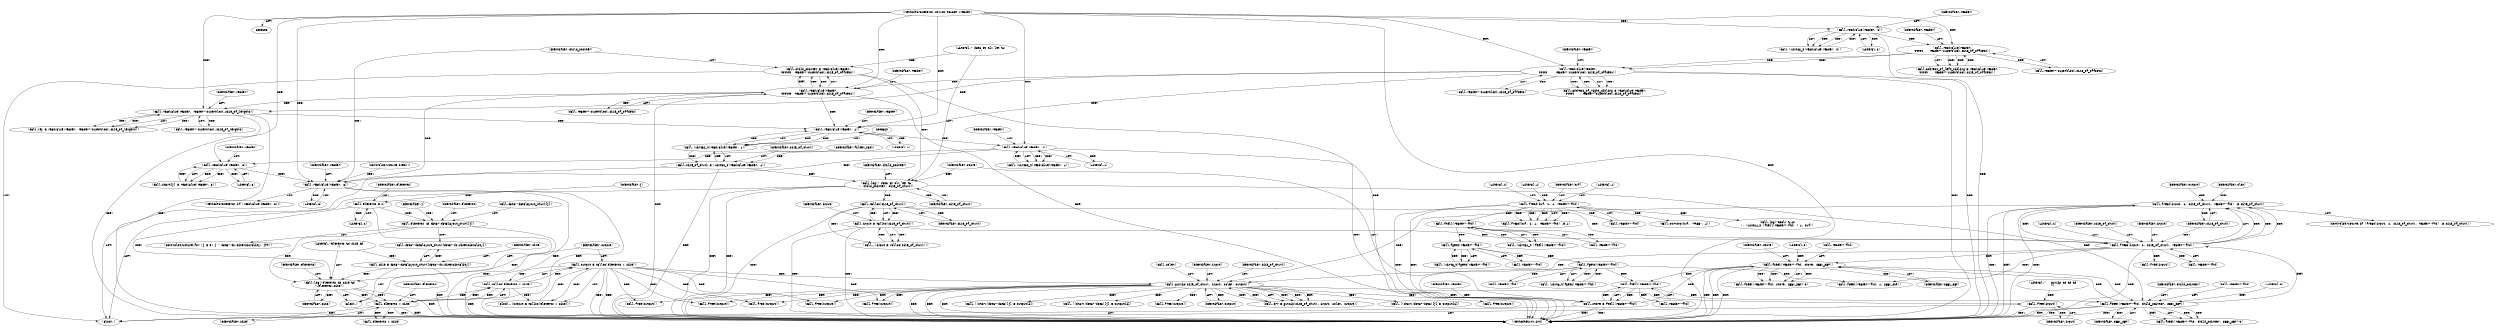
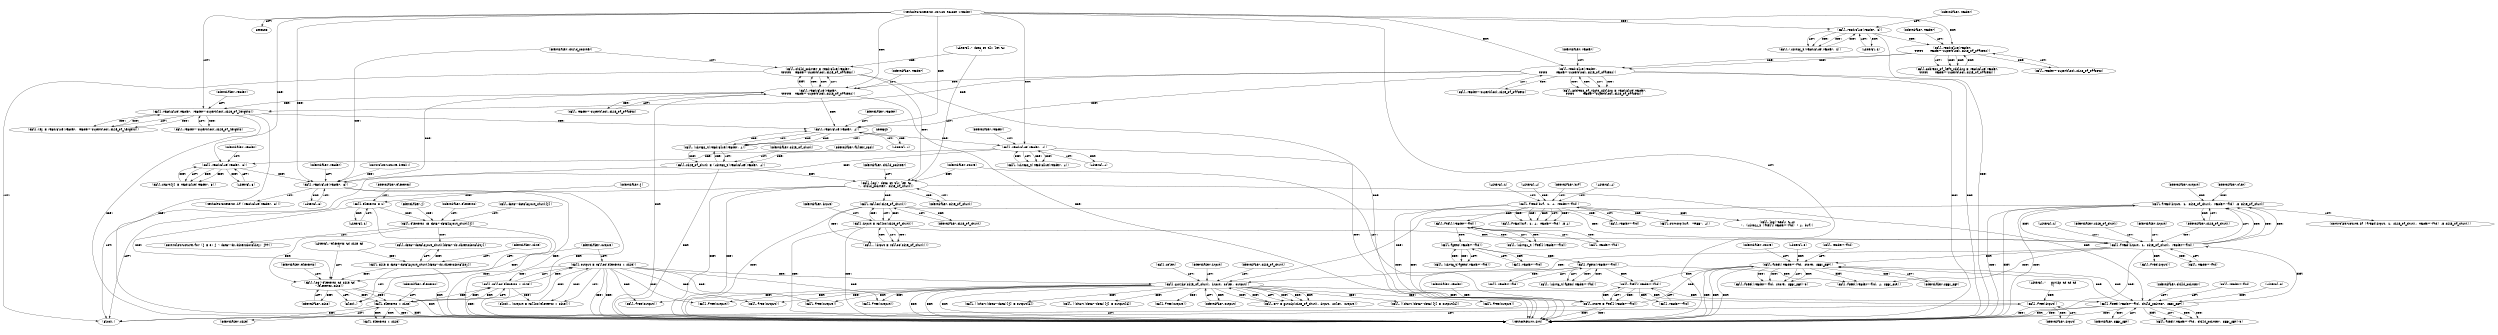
(208, 60) -> (208, 60)
(1772, 165) -> (1772, 165)
none -> (1832, 275)
